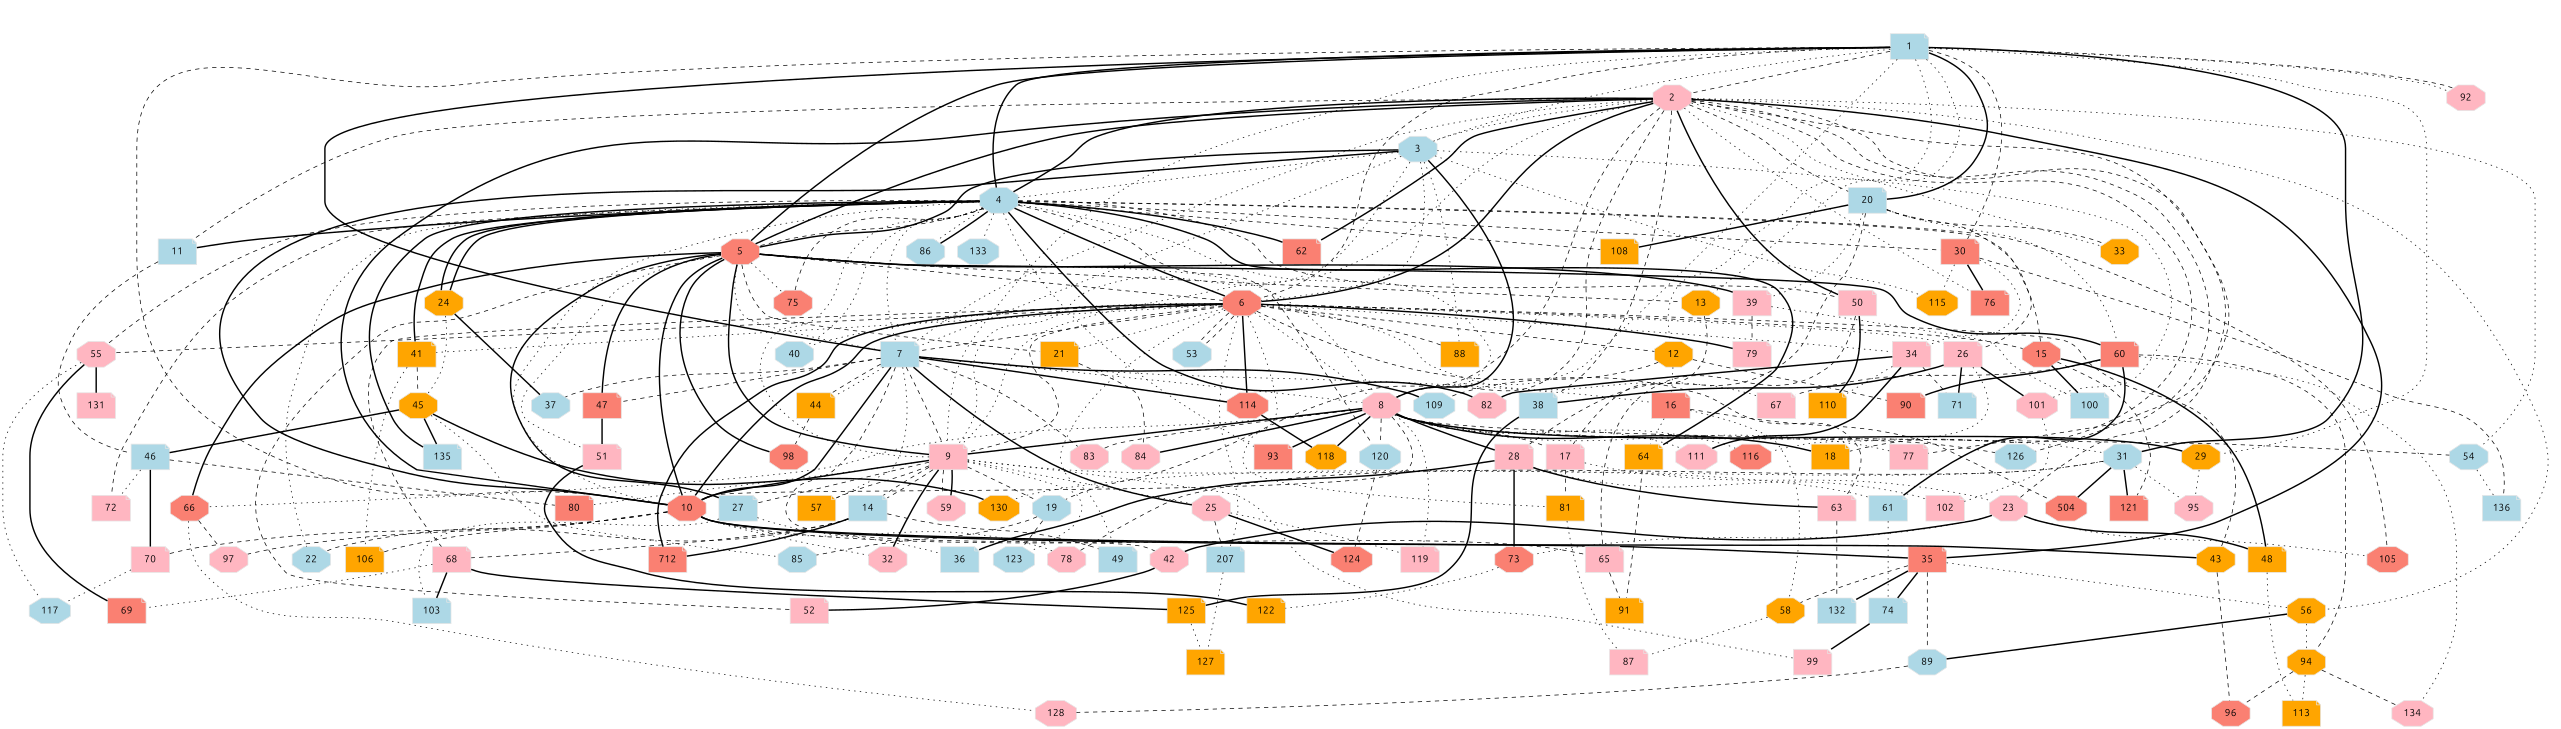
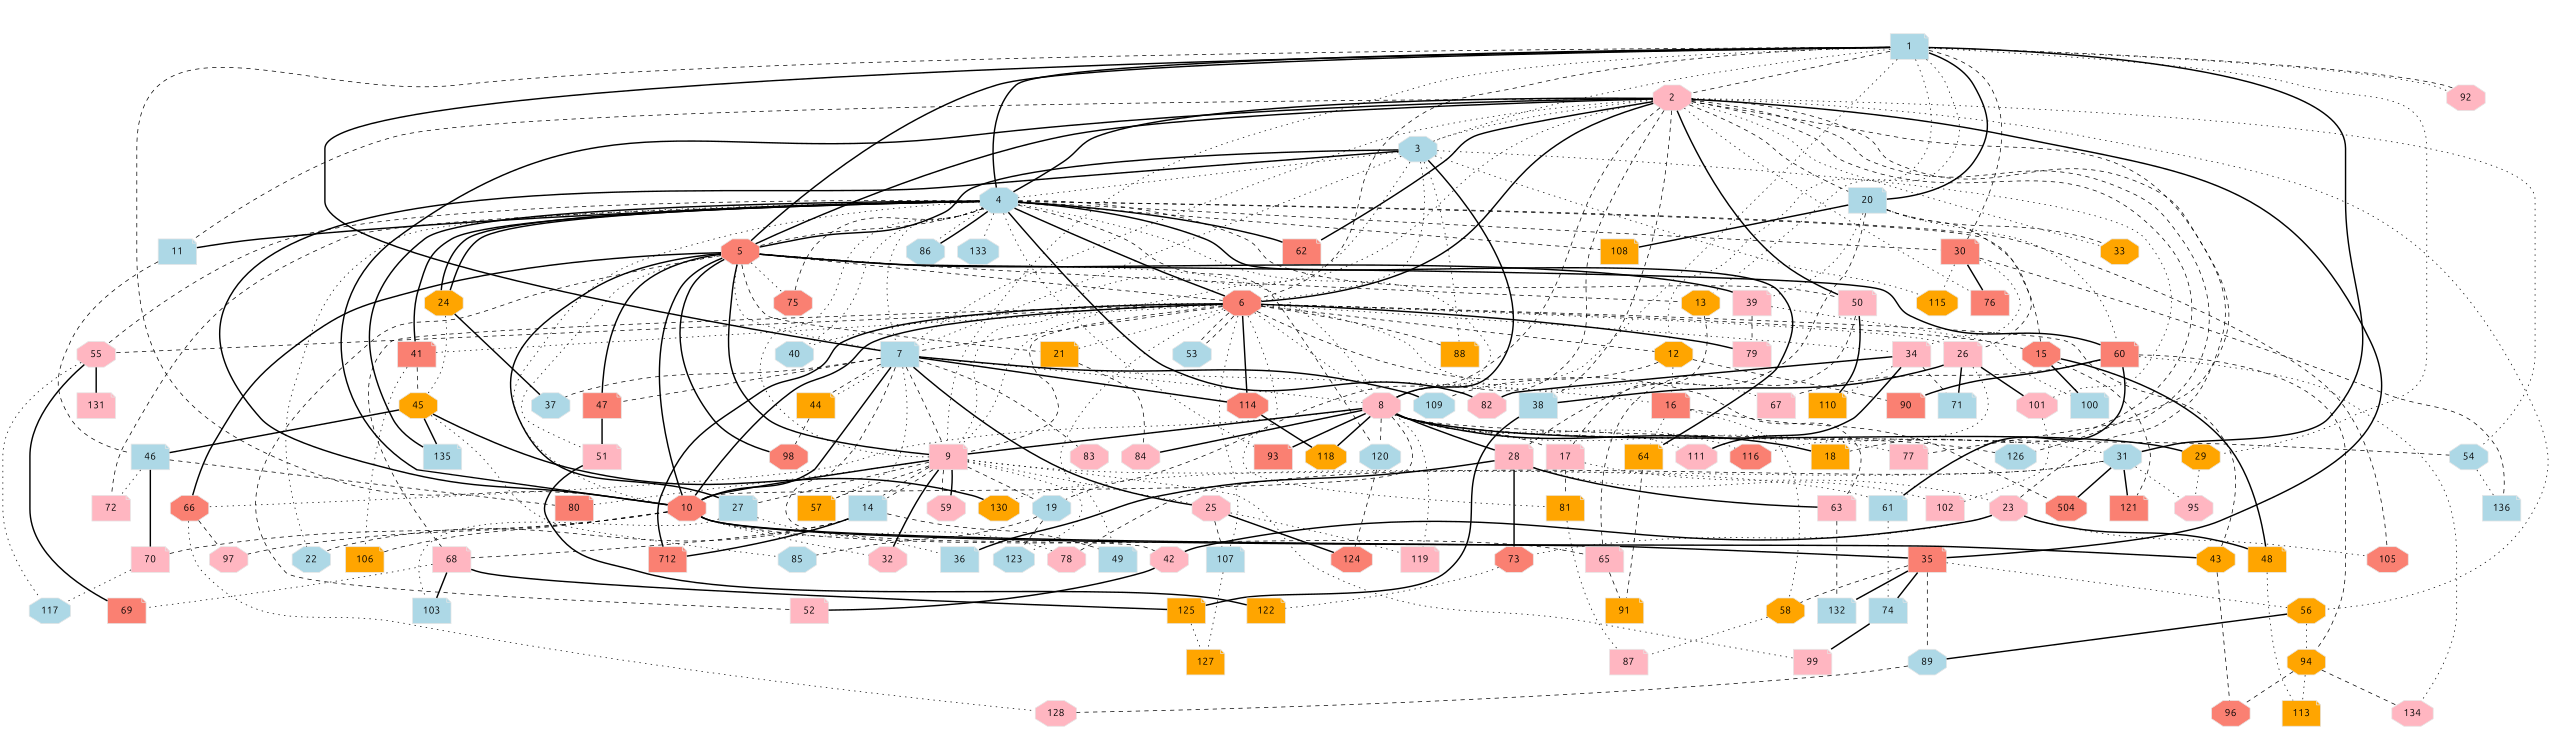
(417, 354) -> (417, 354)
(1232, 426) -> none
(1225, 560) -> (1225, 560)
